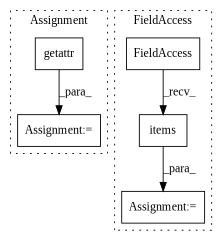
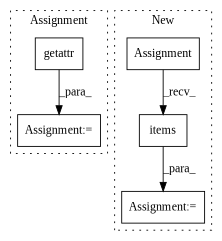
(163, 21) -> (163, 21)
(163, 54) -> (163, 54)
